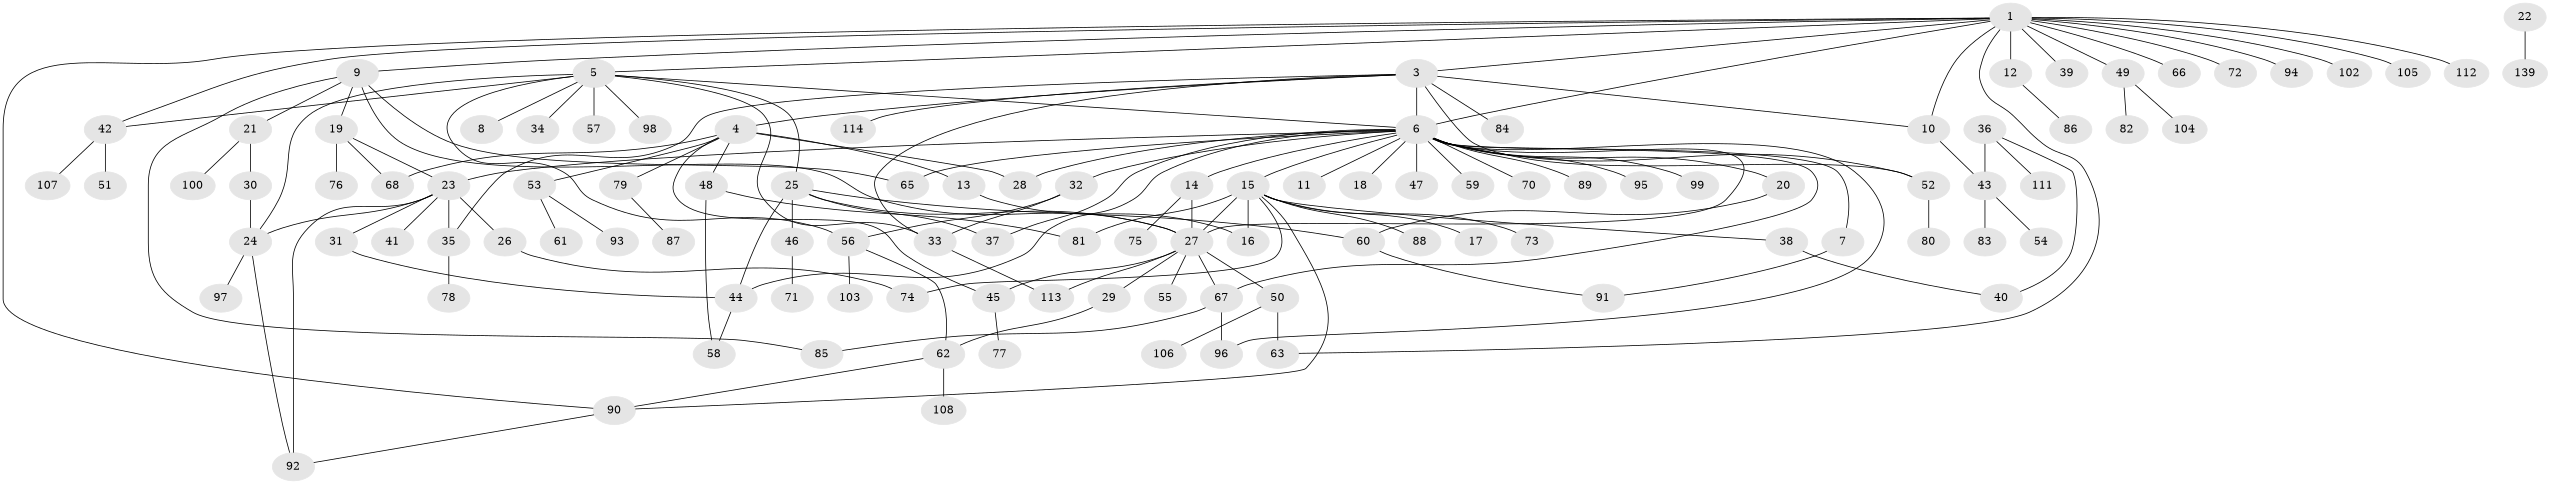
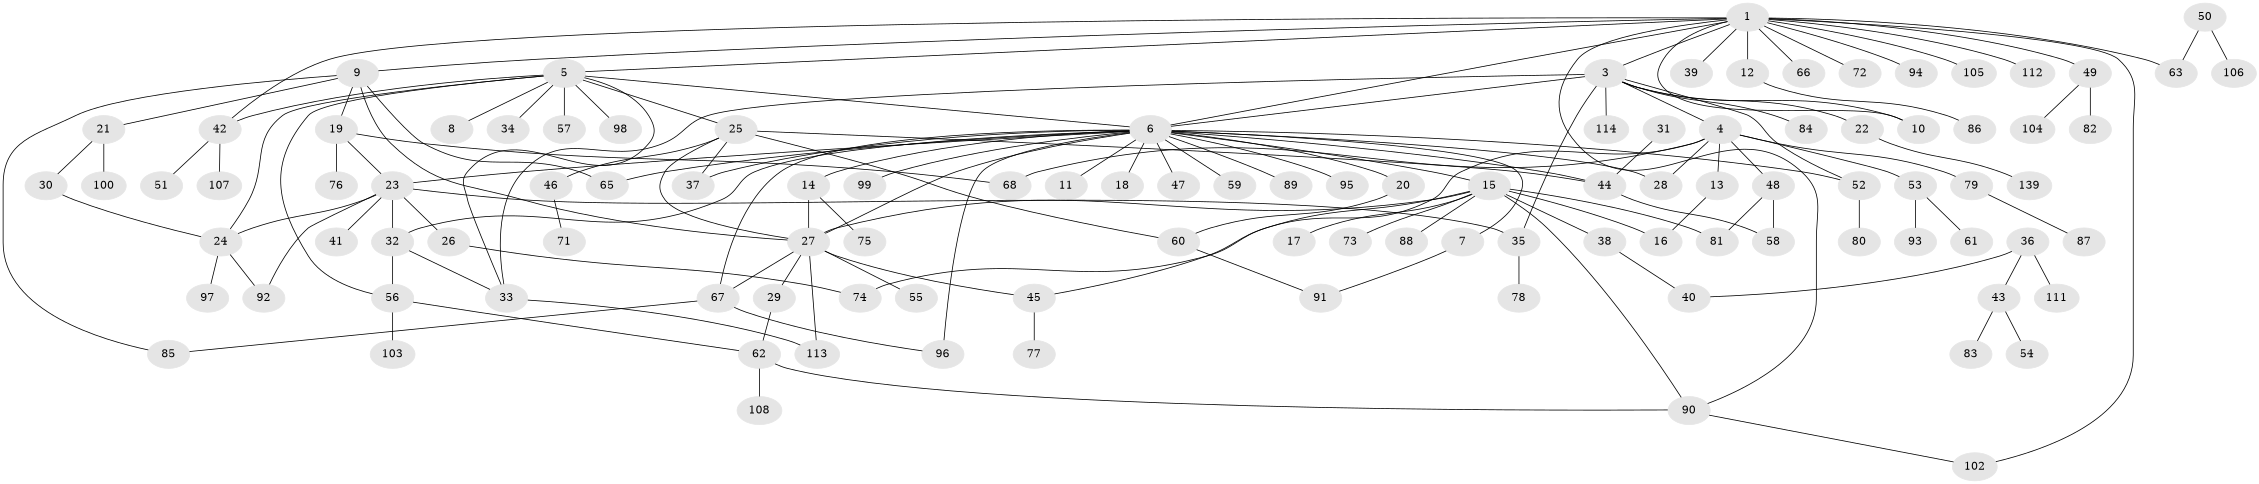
none -> (1791, 106)
(1957, 158) -> none
(1529, 186) -> none
(393, 214) -> (393, 214)
(1239, 273) -> none
(454, 439) -> (1831, 439)
